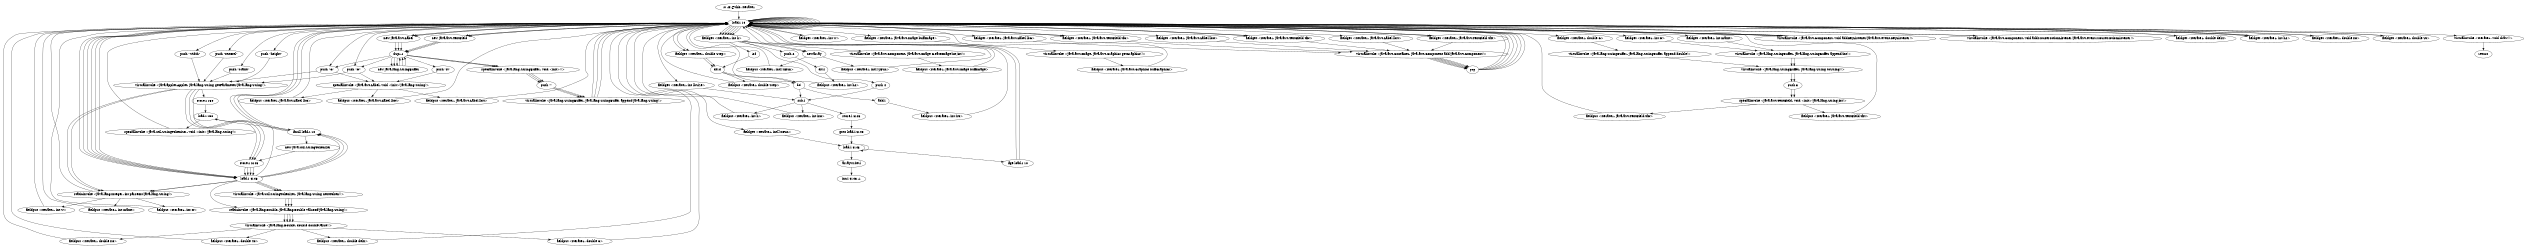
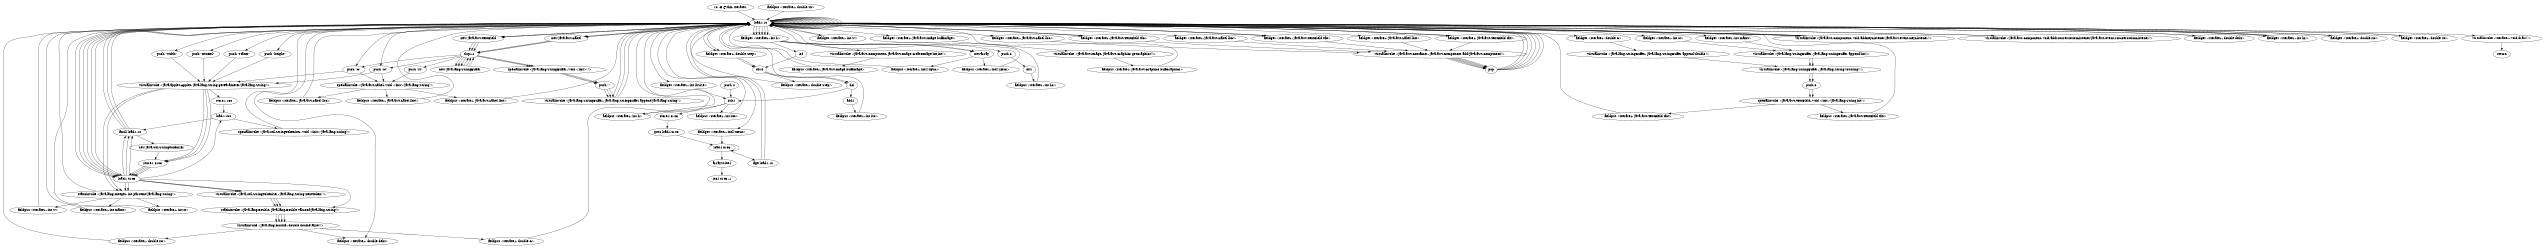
(805, 66) -> none
(691, 192) -> (319, 34)
(262, 233) -> none
